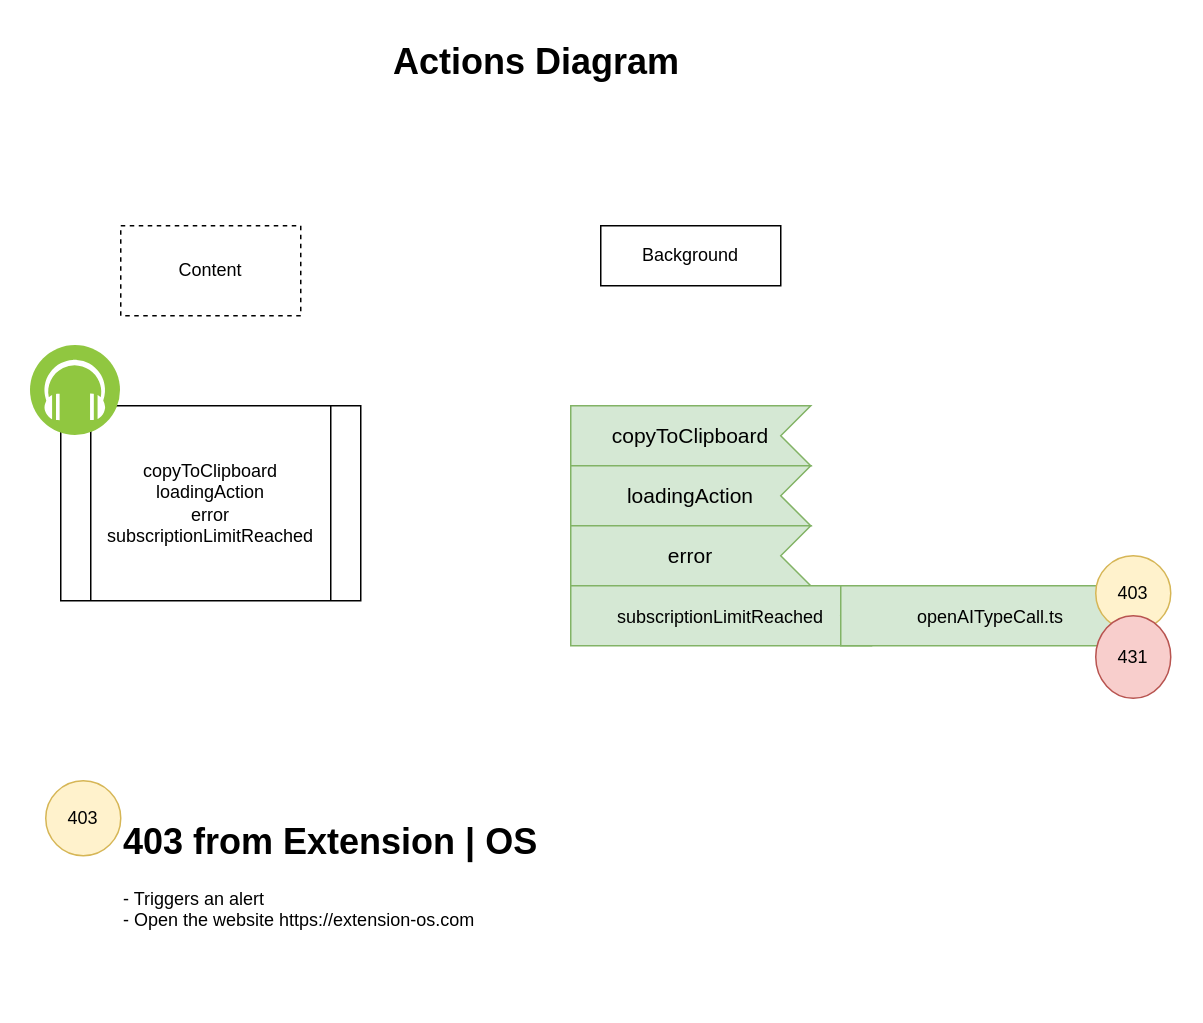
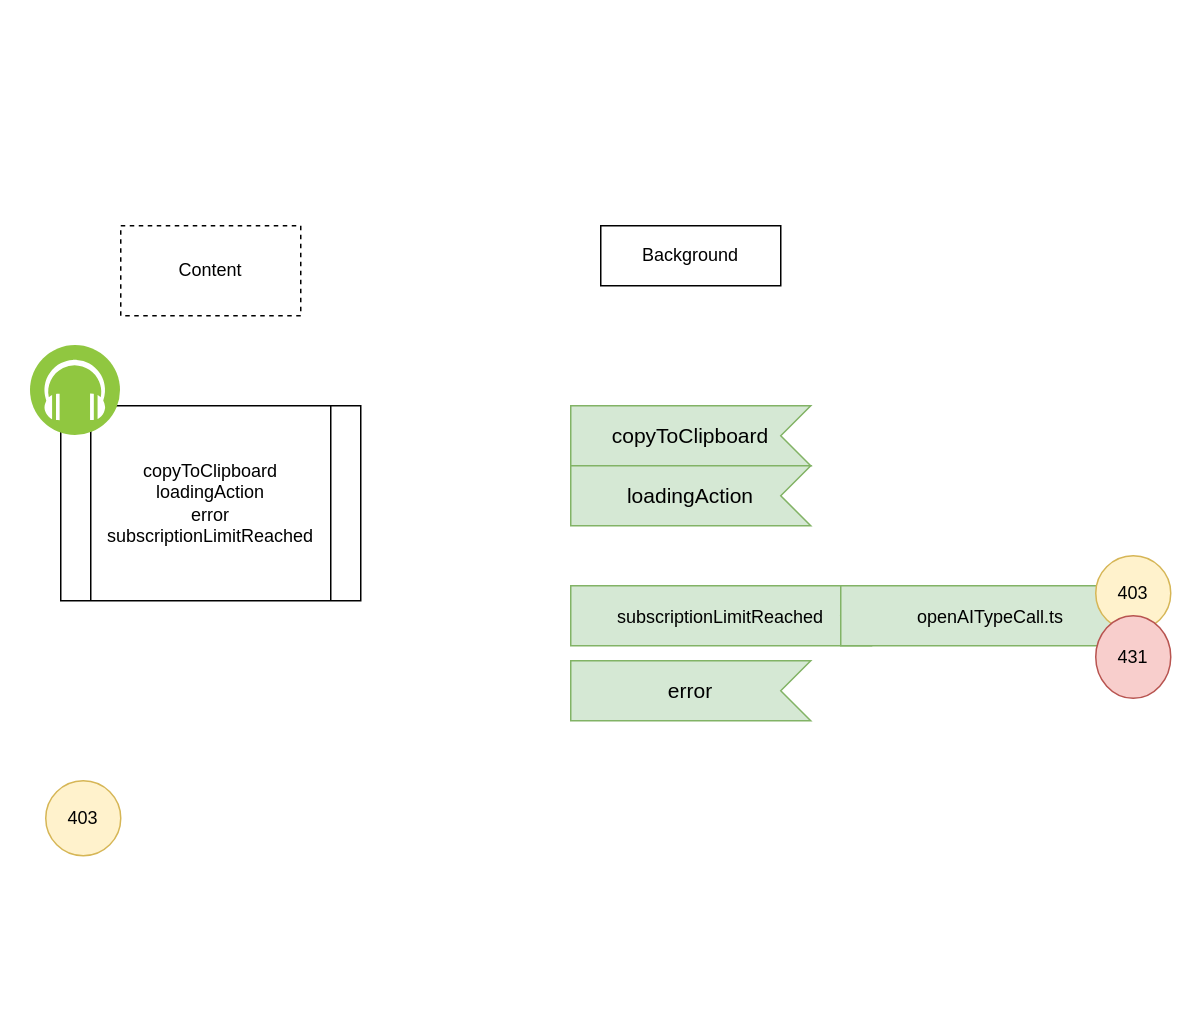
(541, 61) -> none
(691, 556) -> (691, 691)
(353, 901) -> none
